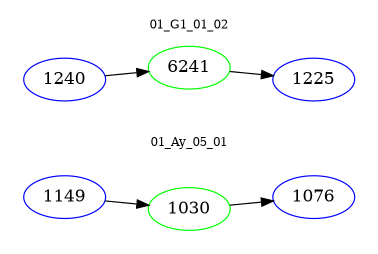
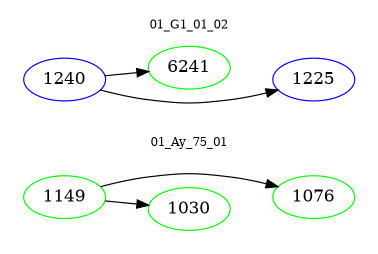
(245, 73) -> (183, 103)
(189, 143) -> (189, 143)
(65, 197) -> (65, 197)
(314, 197) -> (314, 197)
(245, 204) -> (183, 174)
